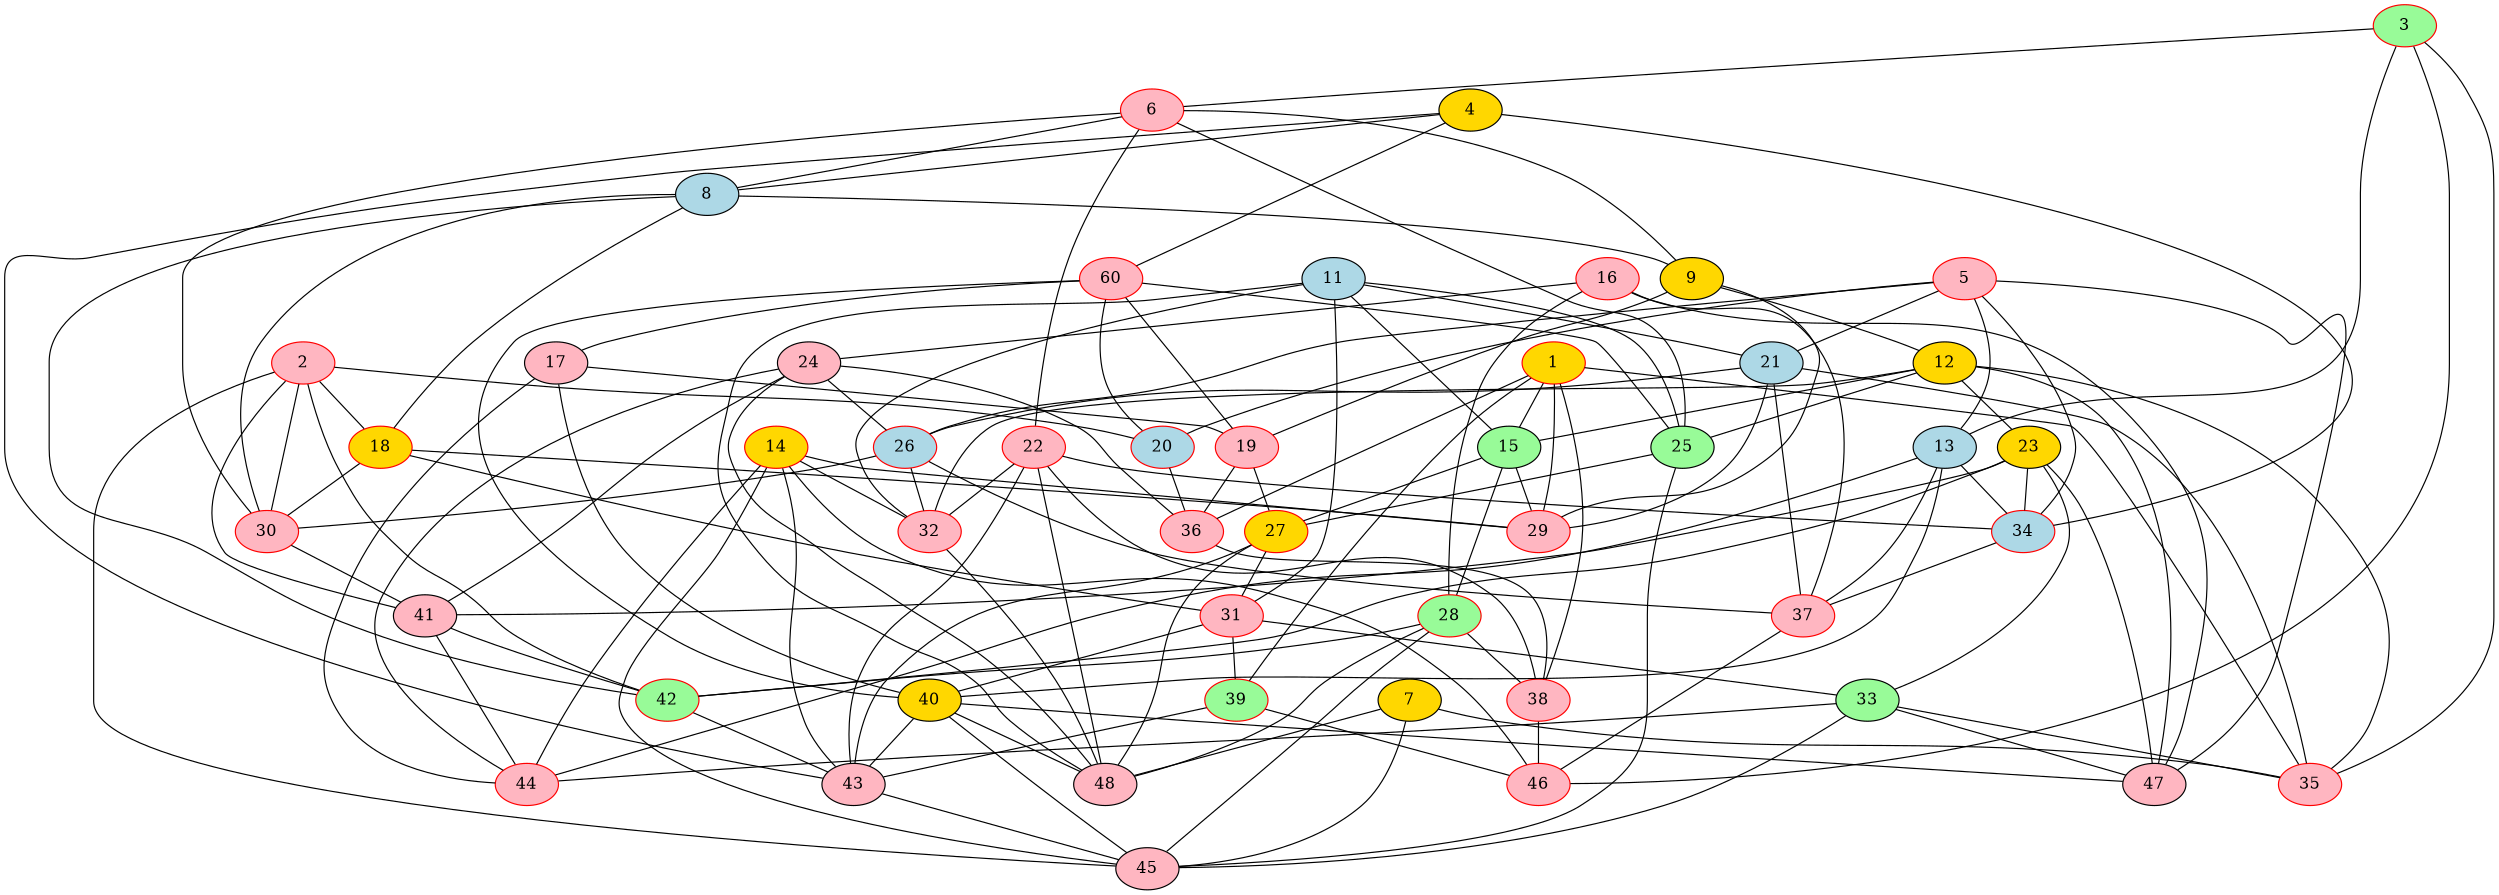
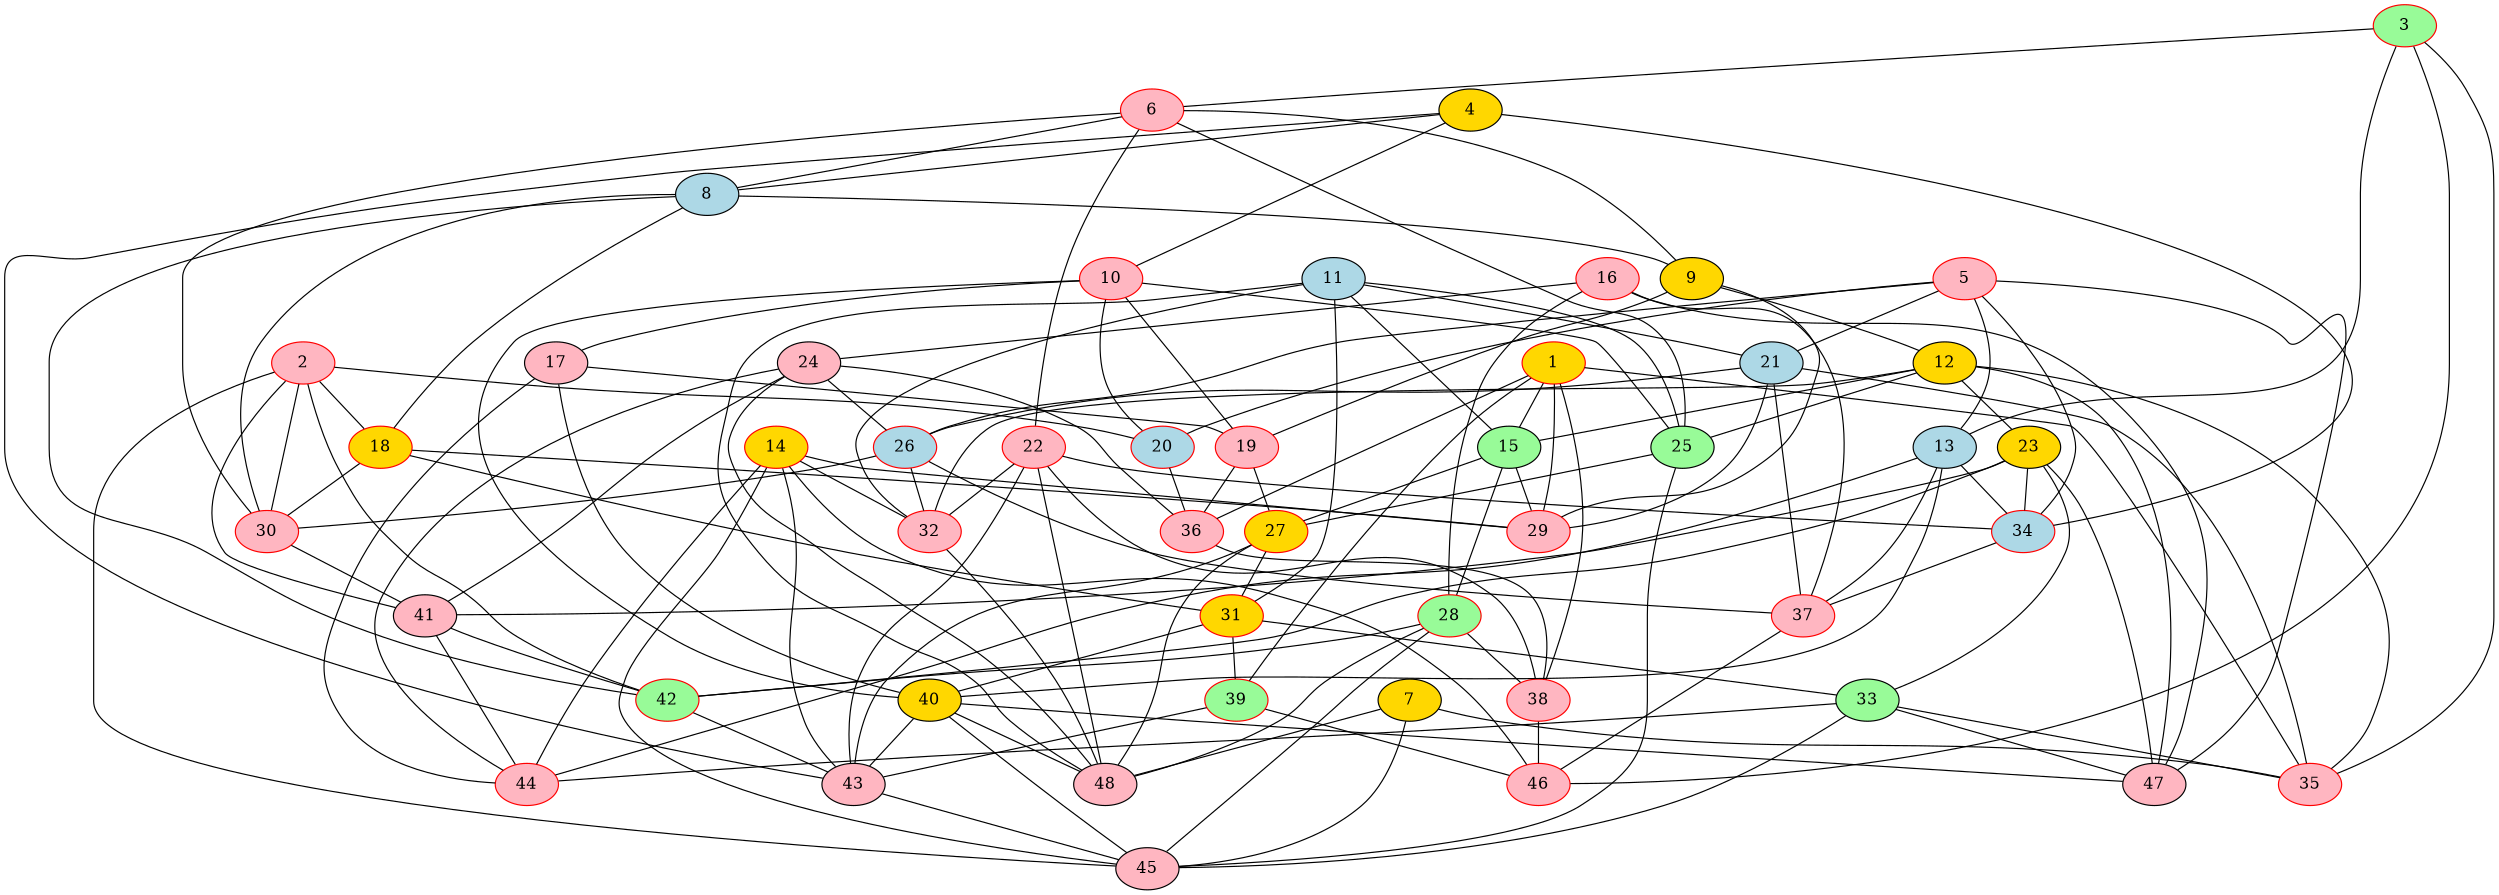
(1111, 279) -> (1111, 279)
(1232, 616) -> (1232, 616)
